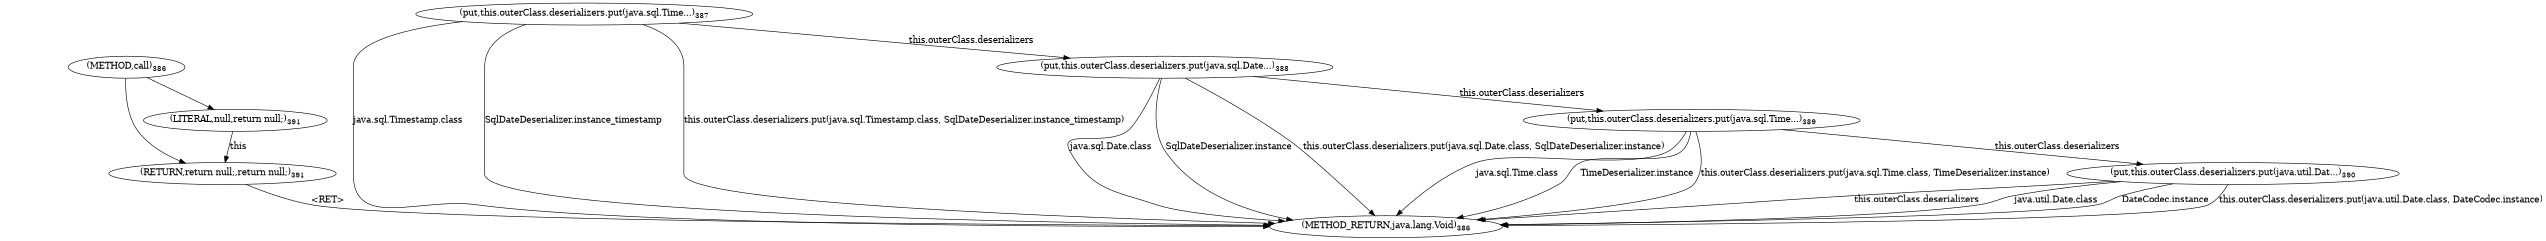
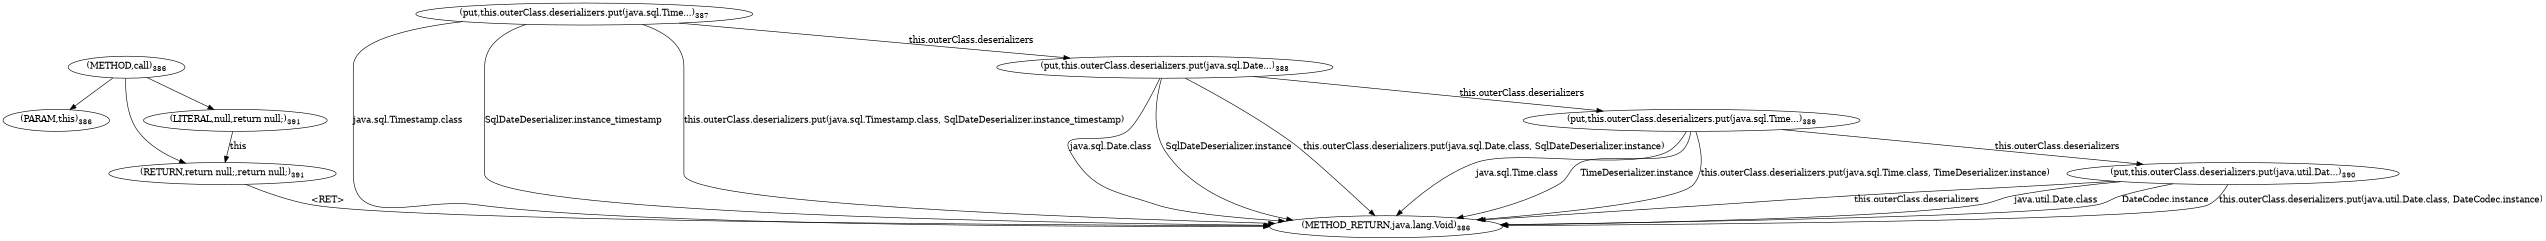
none -> (56, 120)
